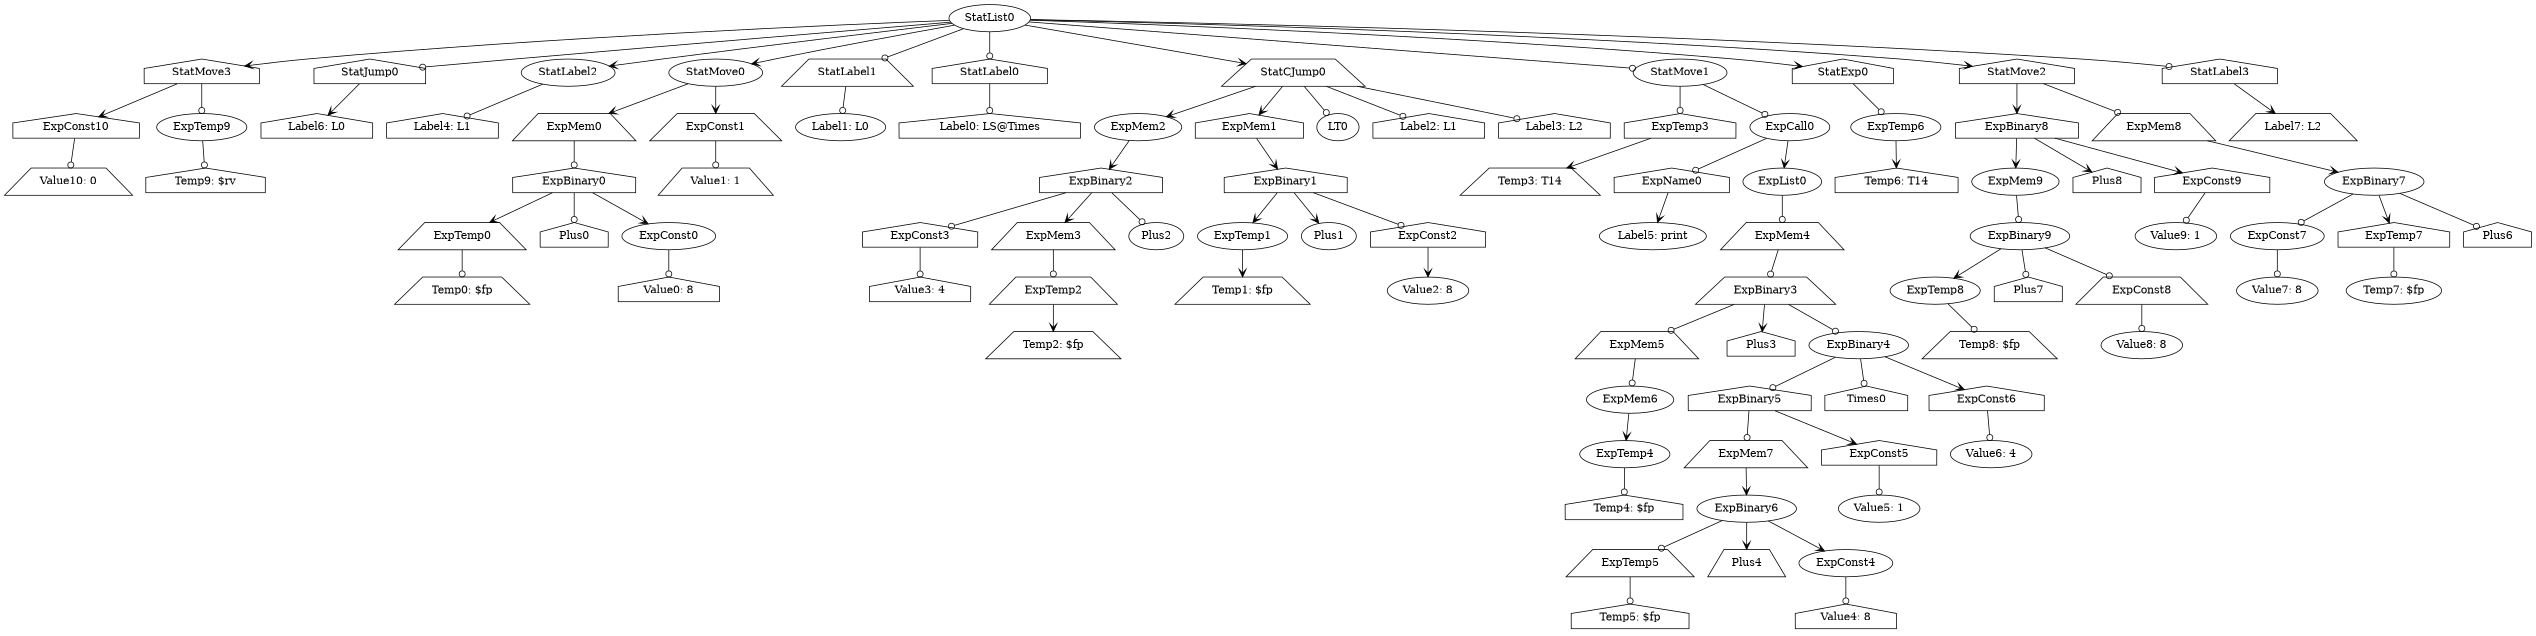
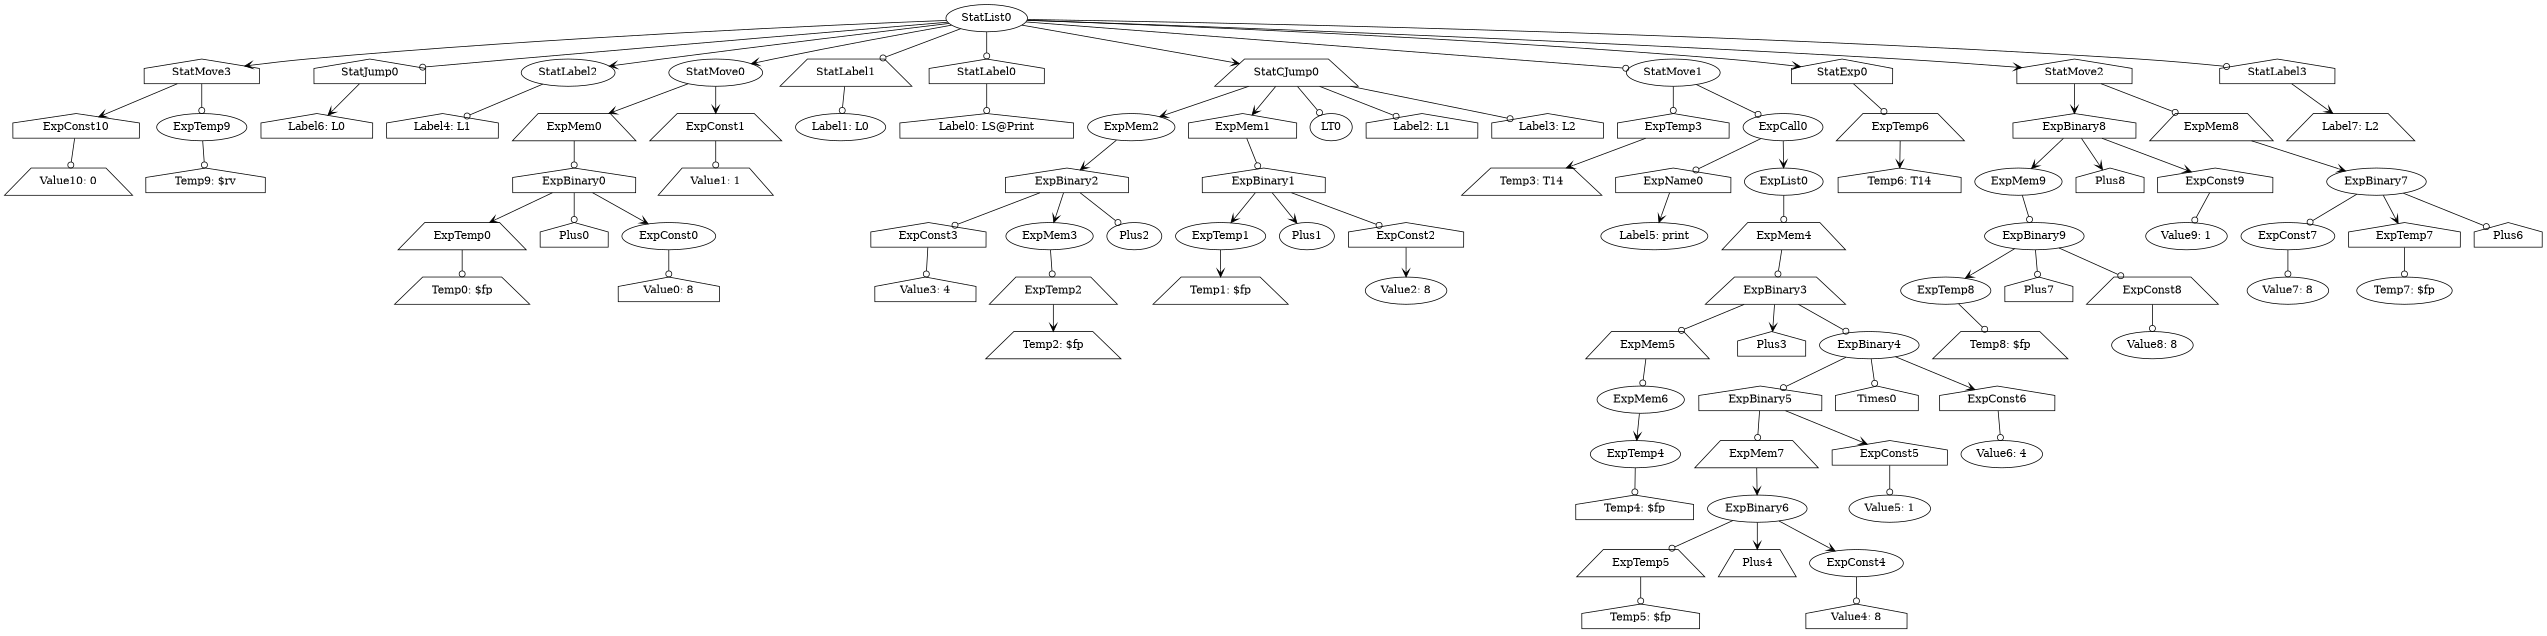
(990, 127) -> (987, 127)
(1896, 127) -> (1900, 127)
(1265, 150) -> (1252, 151)
(1053, 236) -> (1050, 236)
